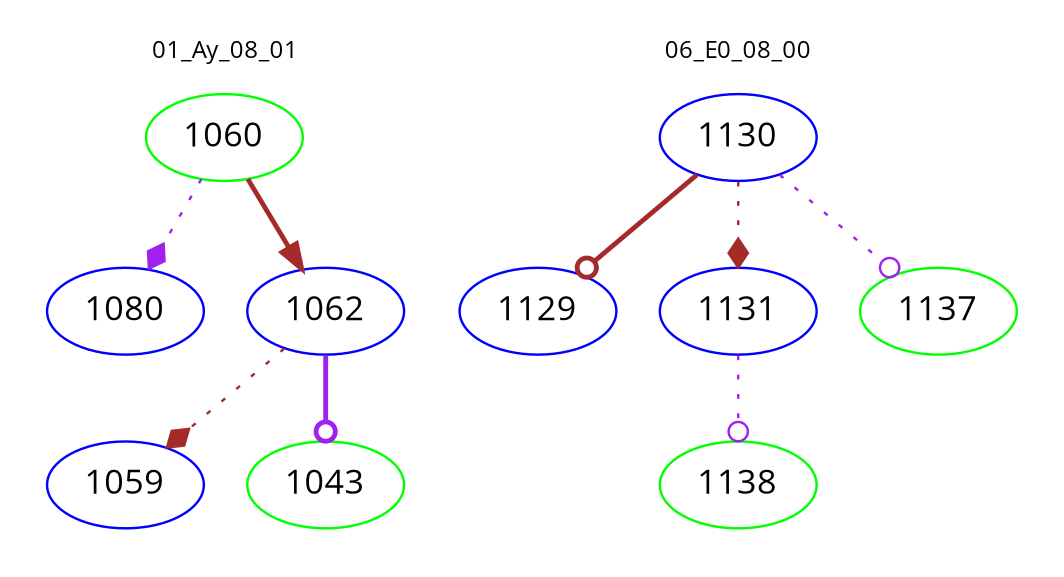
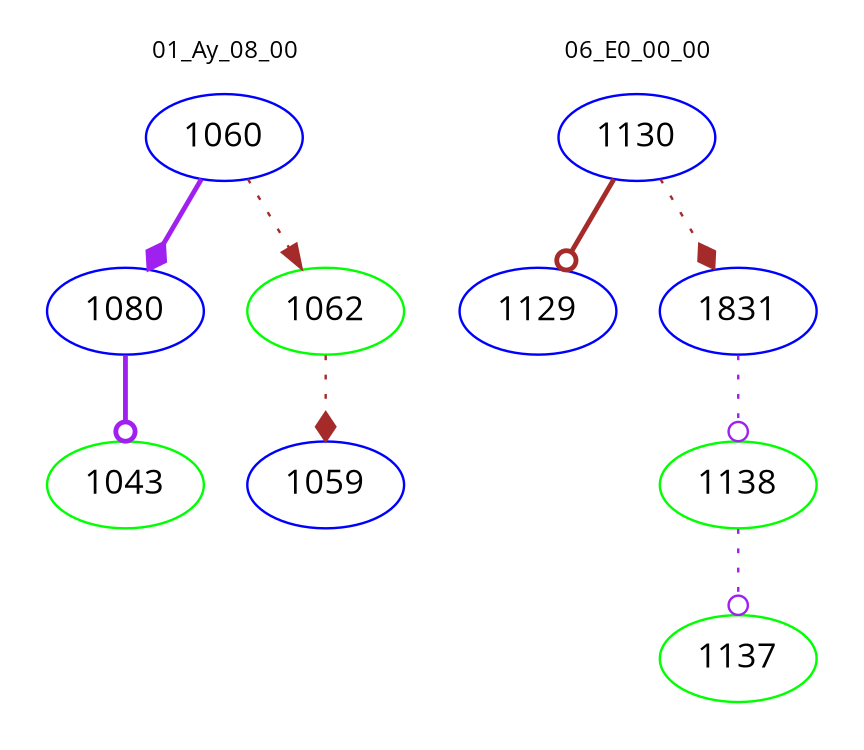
(226, 52) -> (226, 52)
(738, 52) -> (638, 52)
(224, 138) -> (224, 138)
(183, 211) -> (183, 211)
(268, 213) -> (268, 213)
(831, 218) -> (738, 562)
(326, 311) -> (326, 311)
(738, 311) -> (738, 311)
(326, 389) -> (125, 389)
